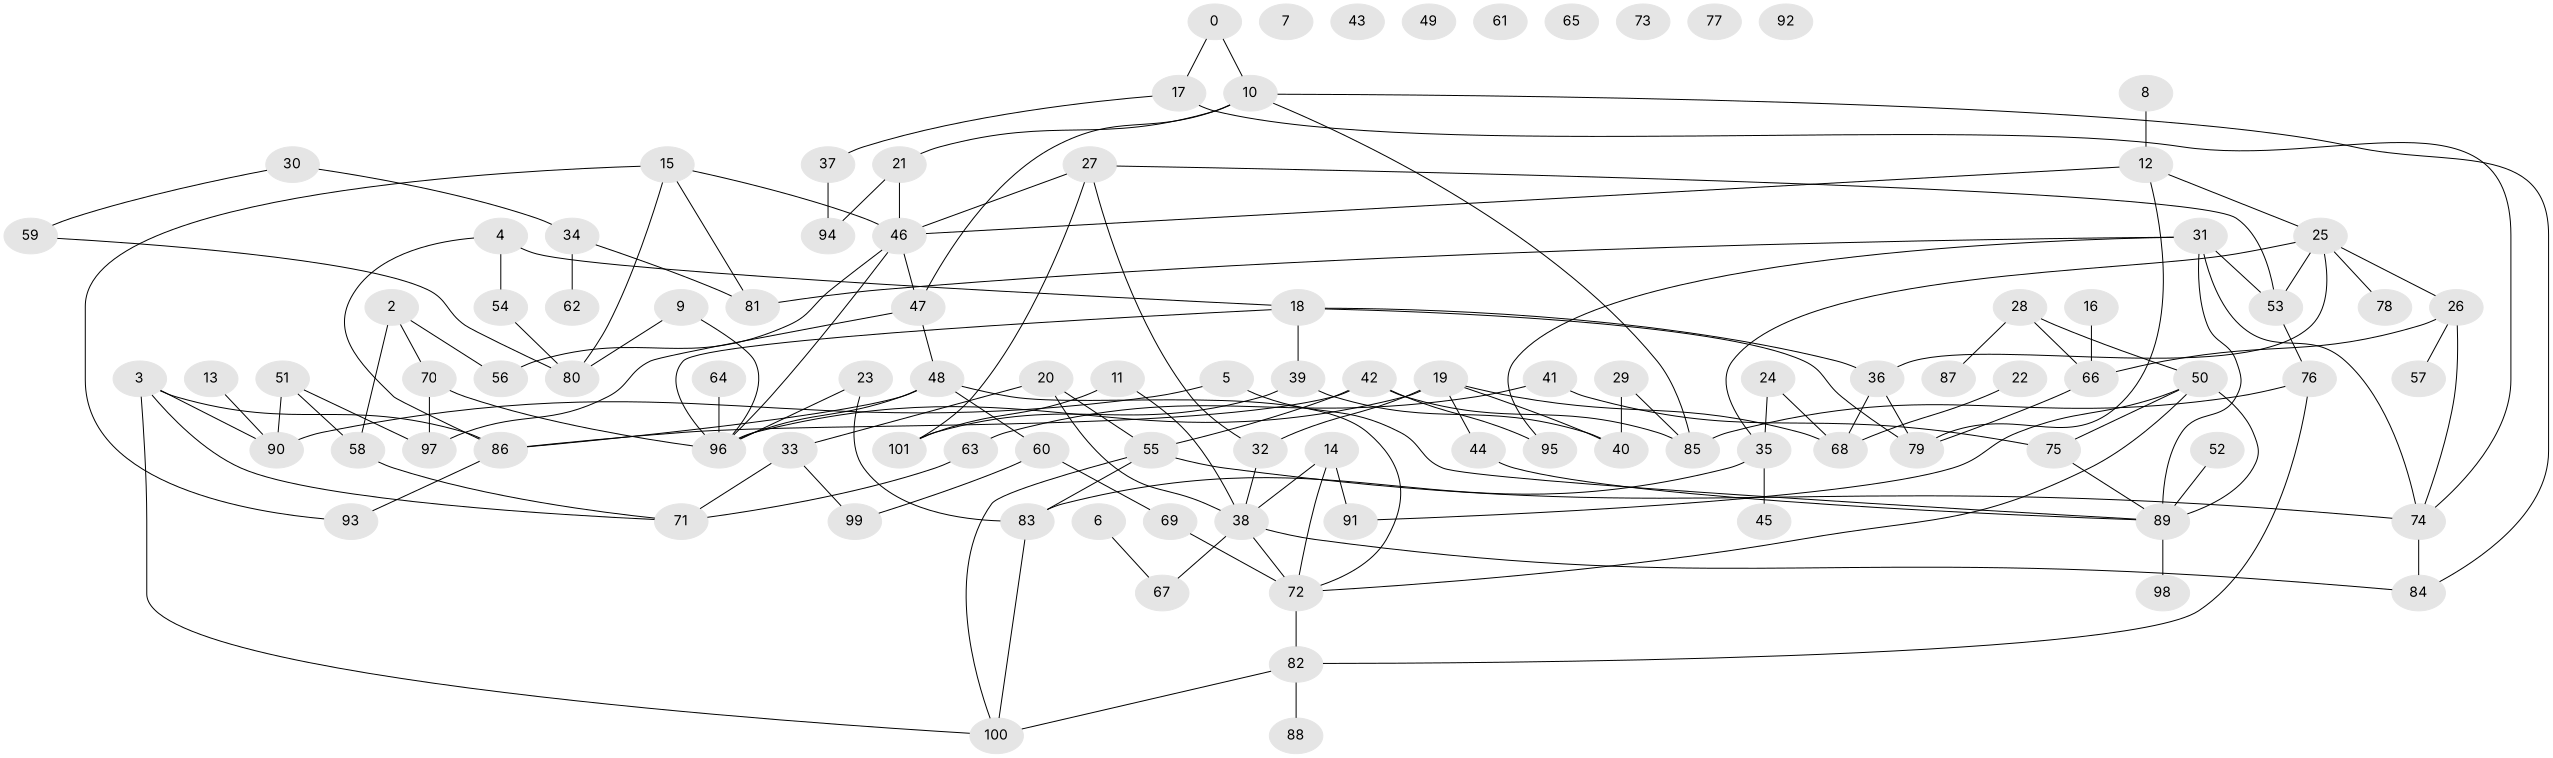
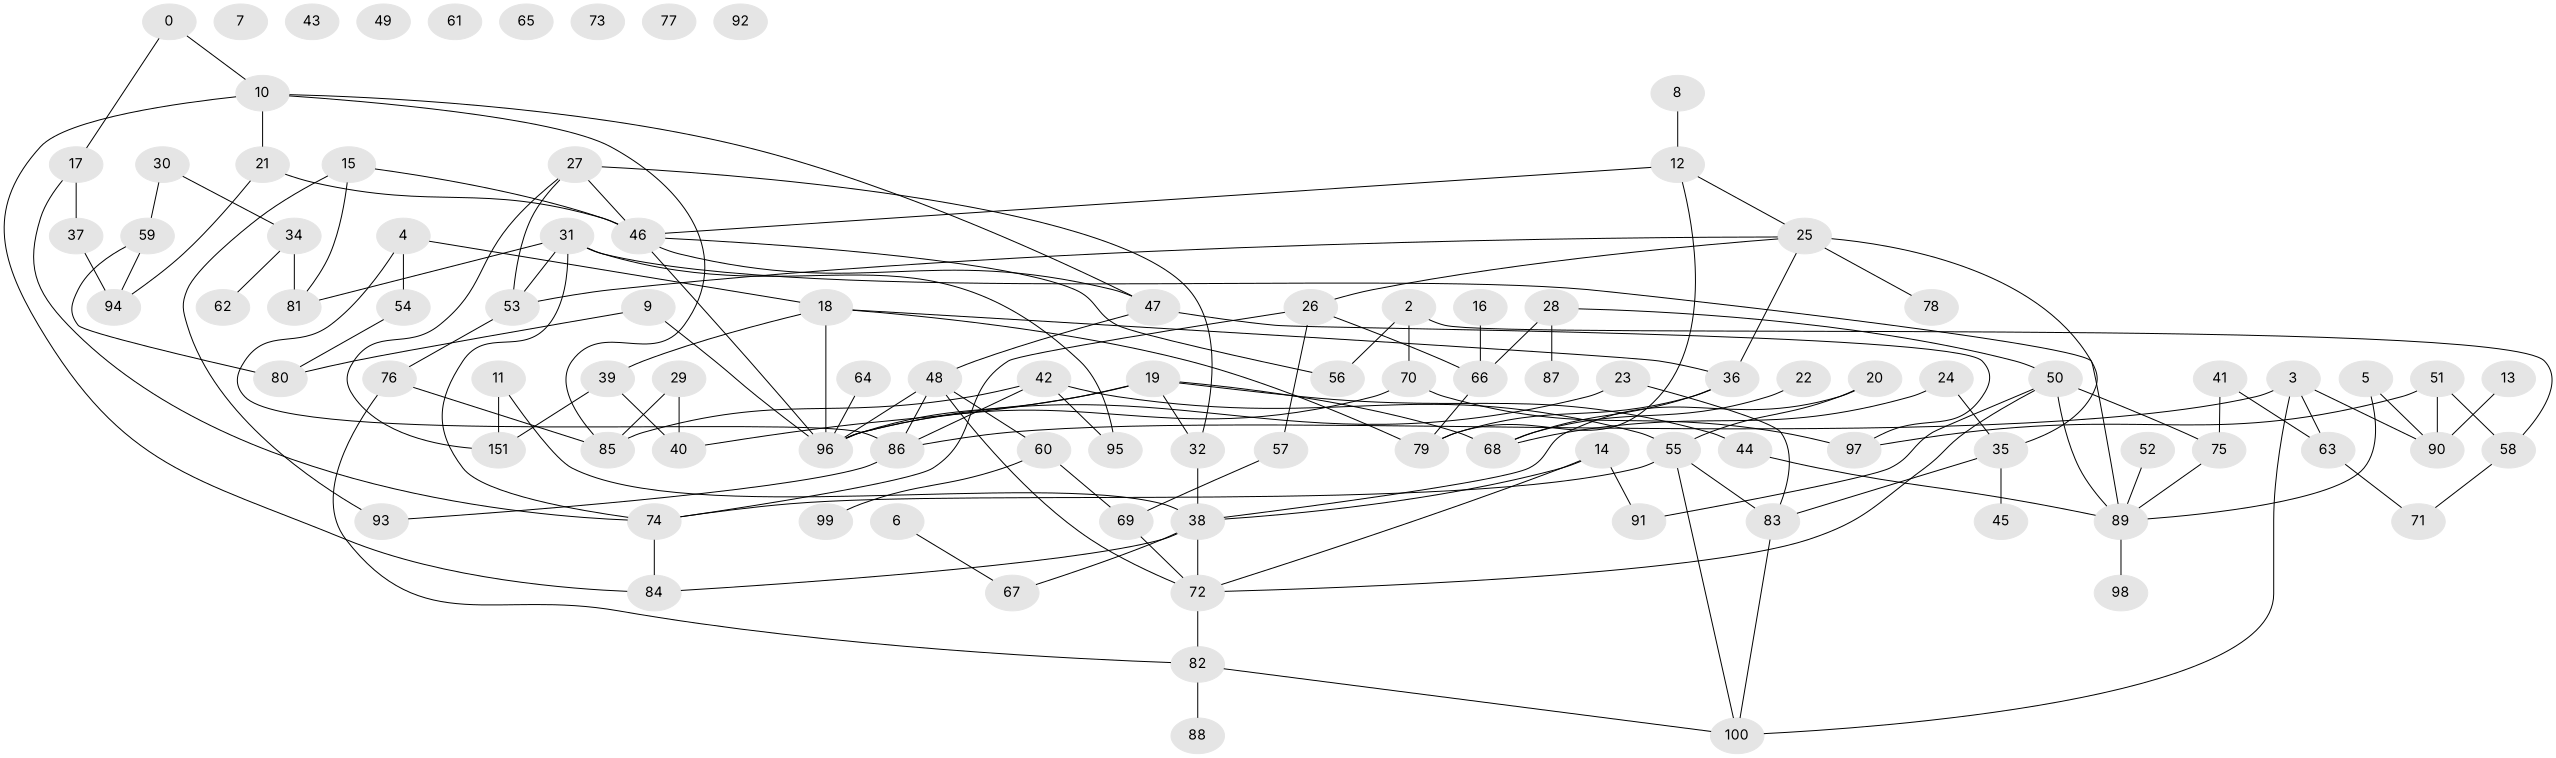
none -> (131, 272)
(630, 276) -> none
(790, 450) -> none
(899, 450) -> (499, 450)
none -> (1206, 484)
(375, 497) -> (2308, 410)
